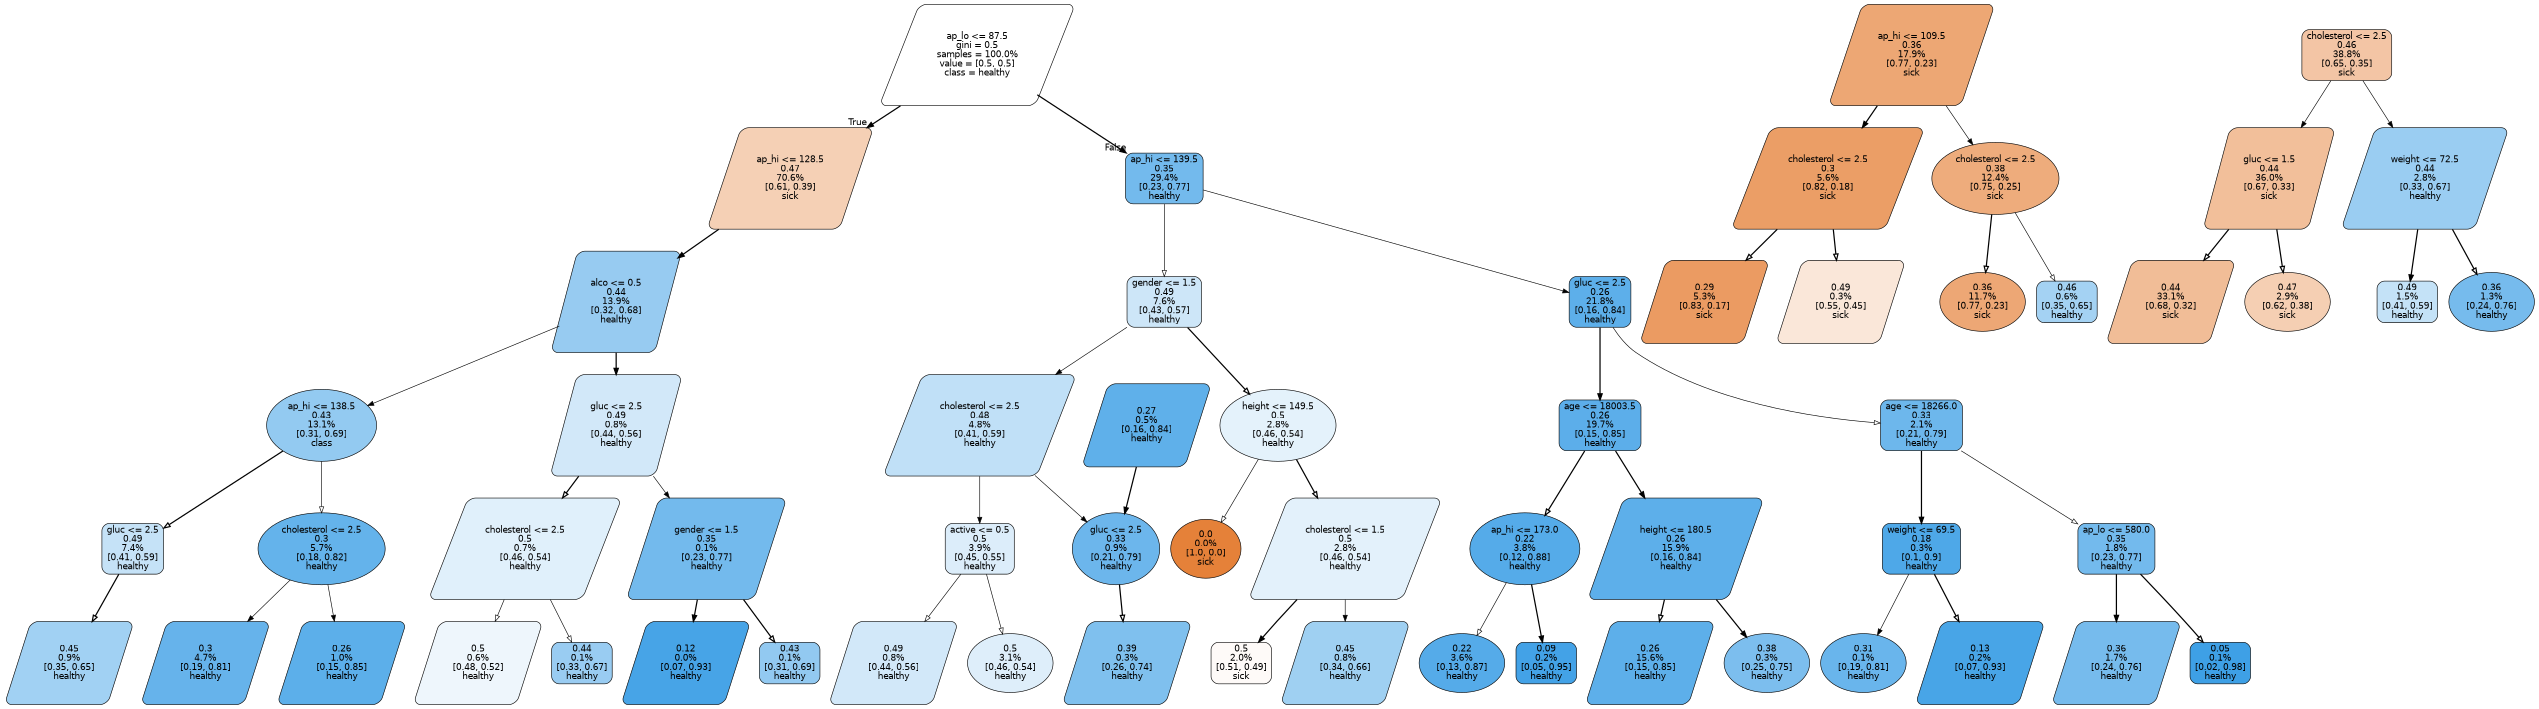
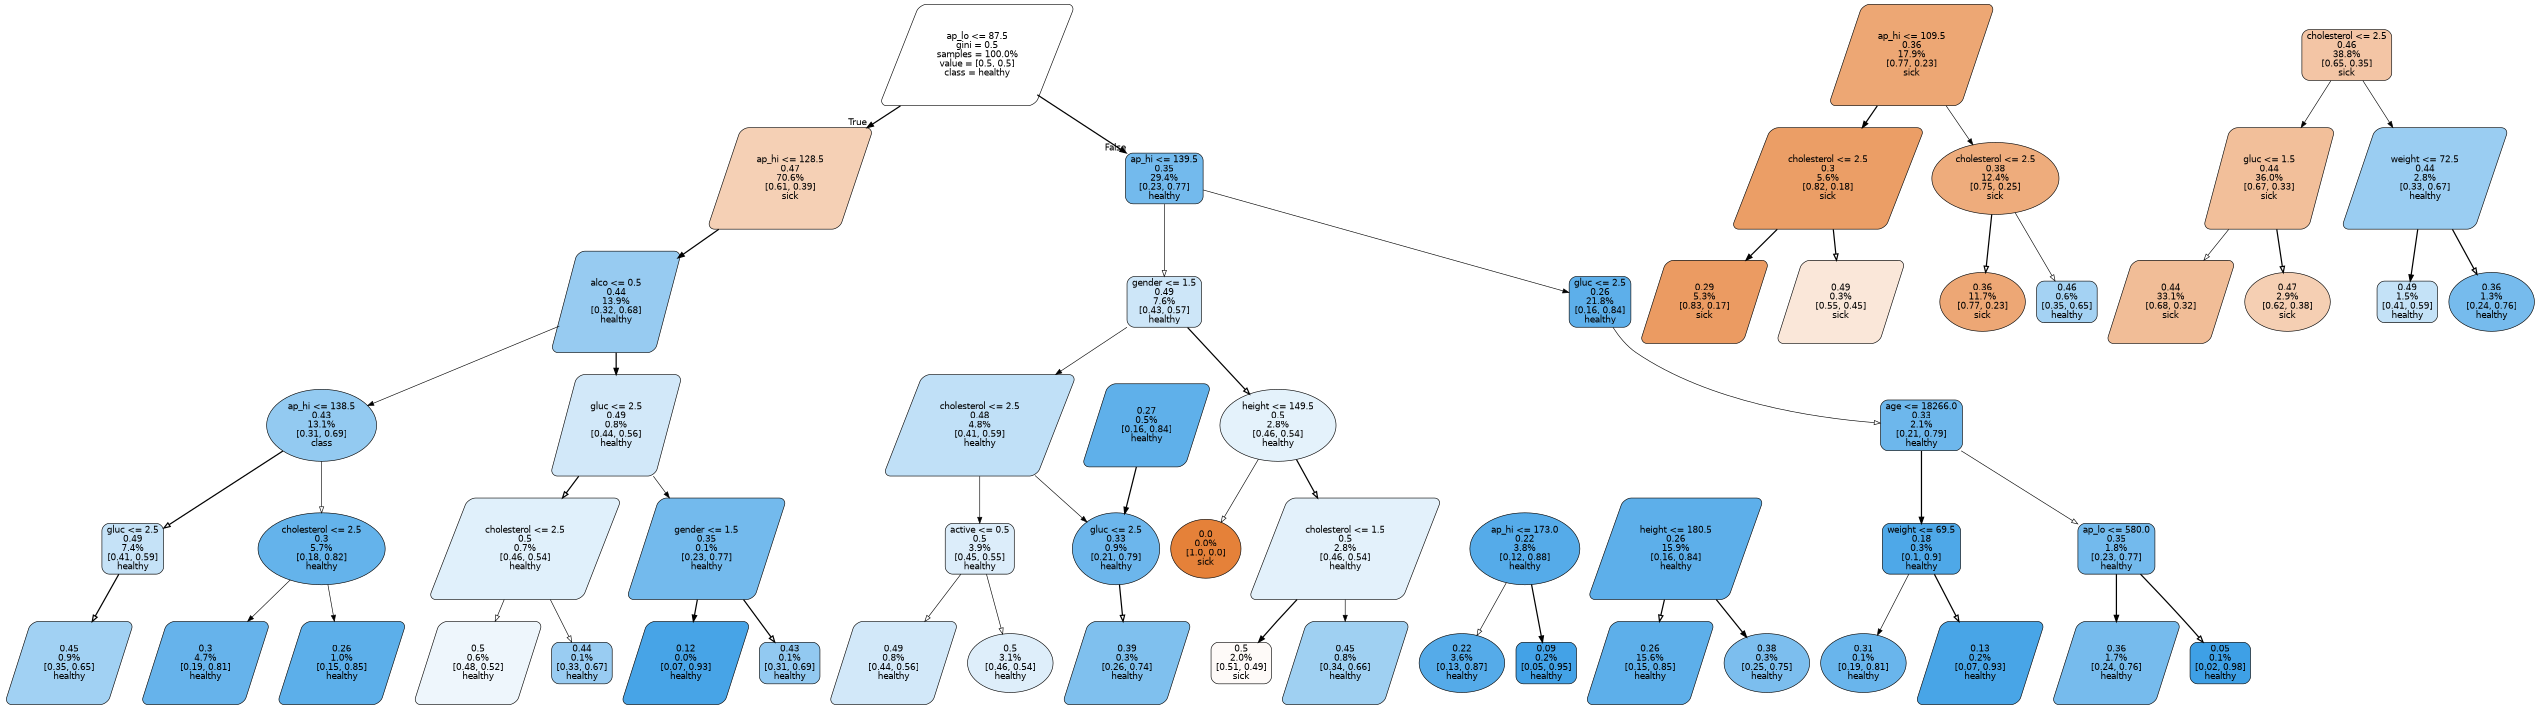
(1764, 242) -> (1764, 242)
(2218, 242) -> (2218, 242)
(1600, 425) -> none
